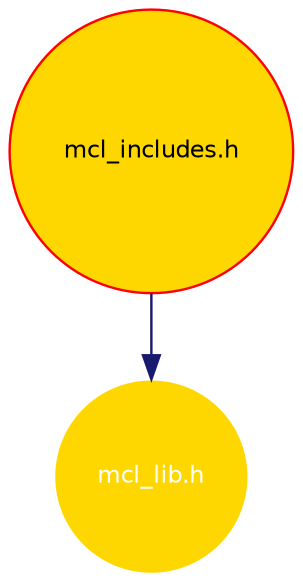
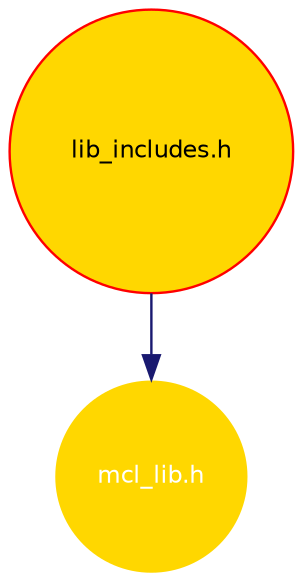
(151, 151) -> (151, 151)
